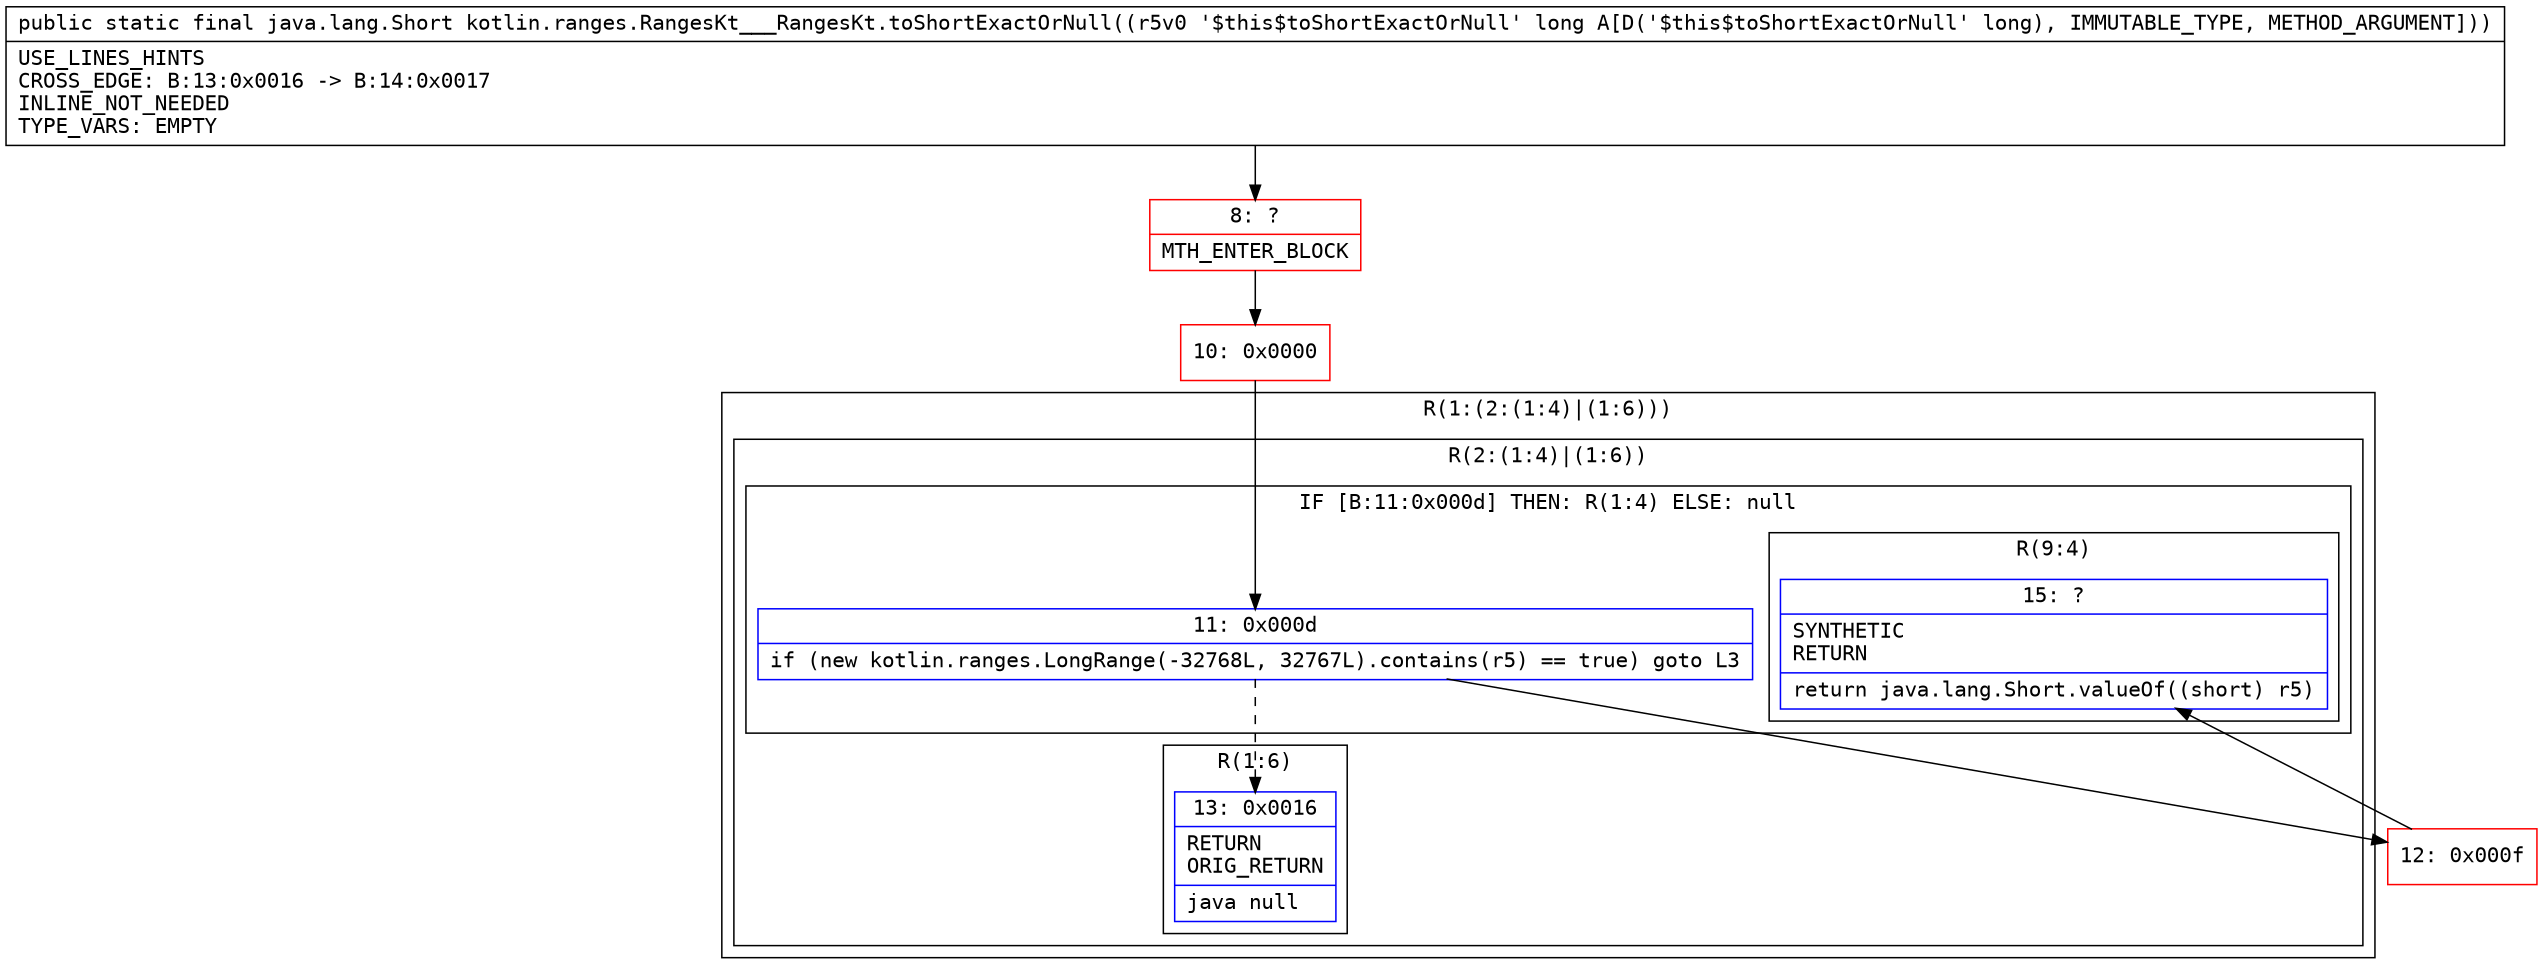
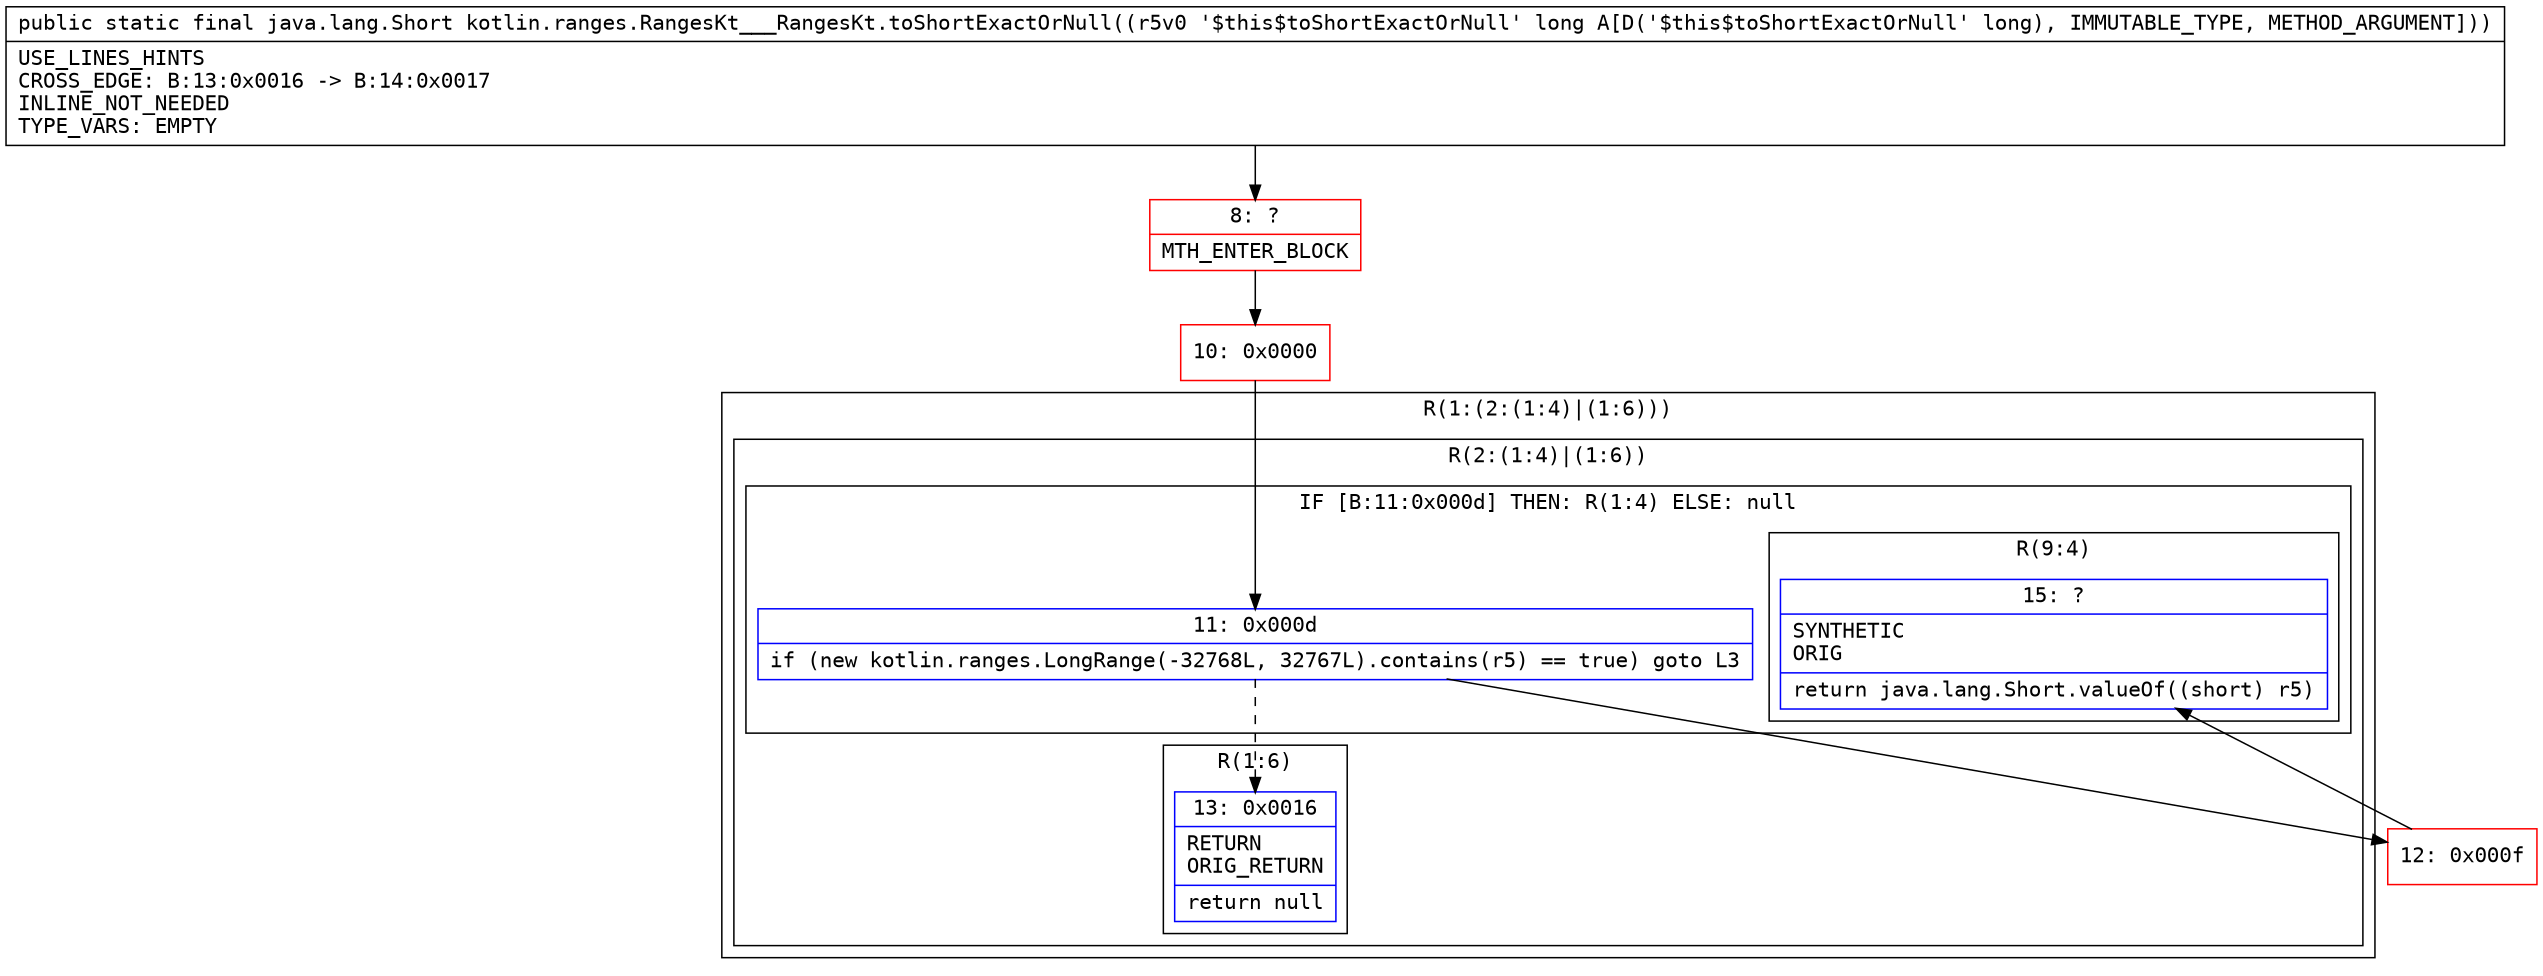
(1830, 654) -> (1818, 654)
(1243, 903) -> (1255, 903)
